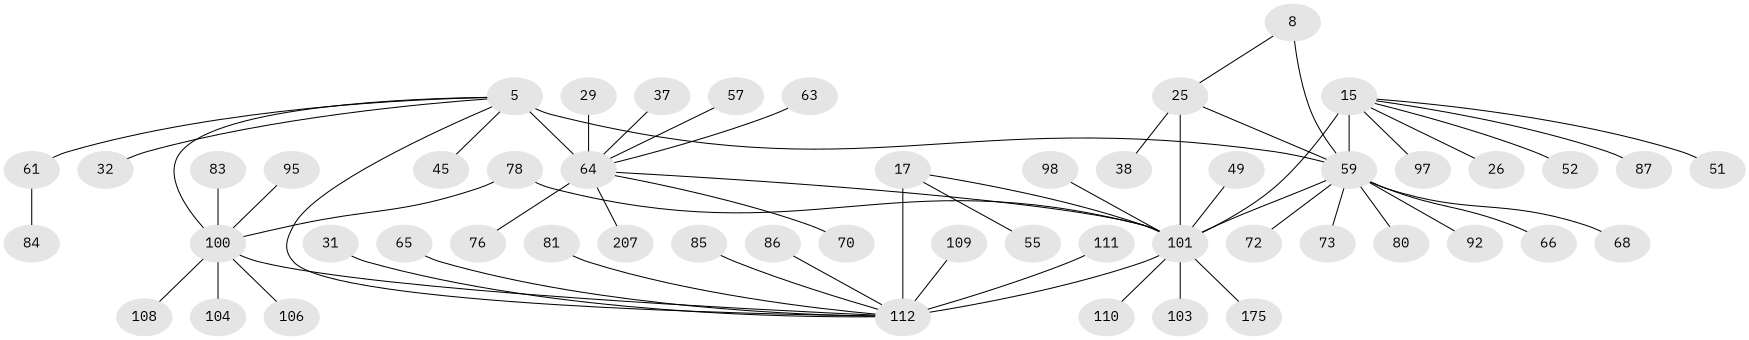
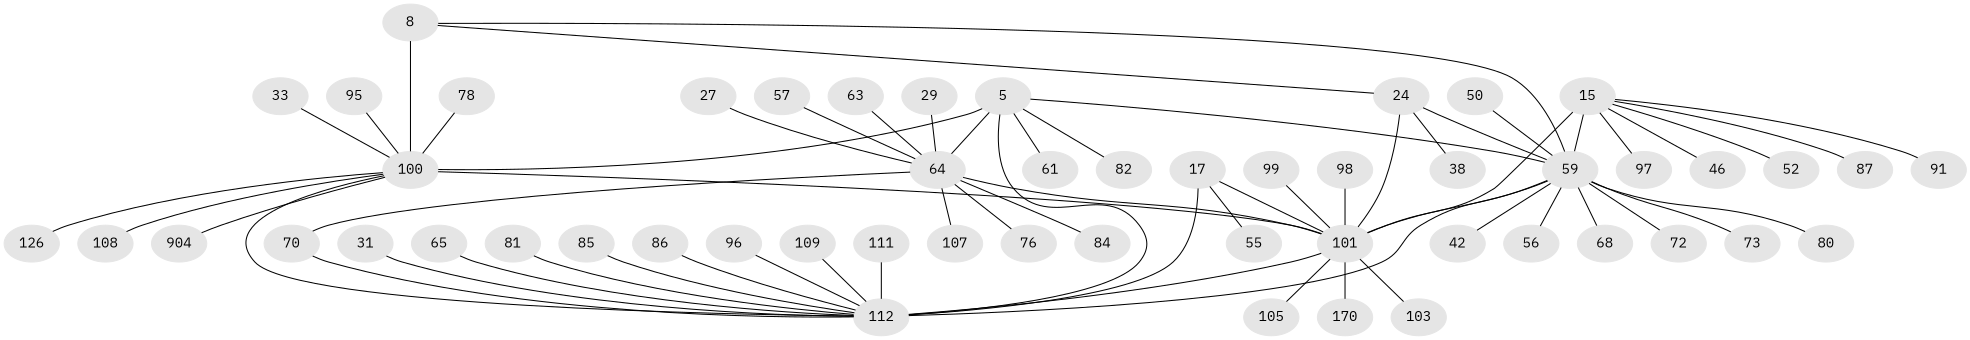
none -> (410, 96)
(662, 96) -> (708, 96)
(1180, 96) -> (1401, 96)
none -> (1475, 96)
(105, 170) -> (1124, 170)
(218, 170) -> (280, 96)
(441, 170) -> none
(1237, 170) -> (1271, 170)
(1497, 170) -> (1718, 170)
(1718, 170) -> (1939, 170)
(32, 207) -> (1021, 206)
(848, 207) -> (881, 190)
(625, 244) -> (955, 244)
none -> (734, 244)
(1475, 244) -> (1458, 244)
(1549, 244) -> (1531, 244)
none -> (1241, 293)
none -> (513, 298)
(218, 317) -> (179, 244)
(292, 317) -> (32, 244)
(1107, 317) -> (1345, 317)
(1254, 317) -> (1271, 317)
